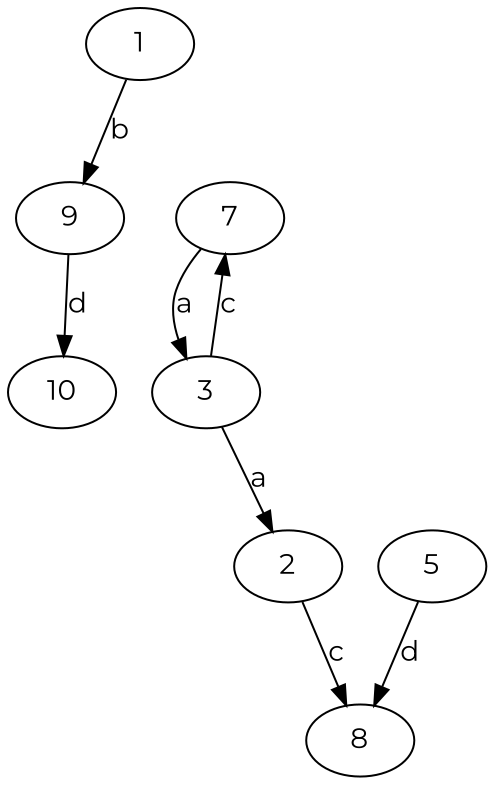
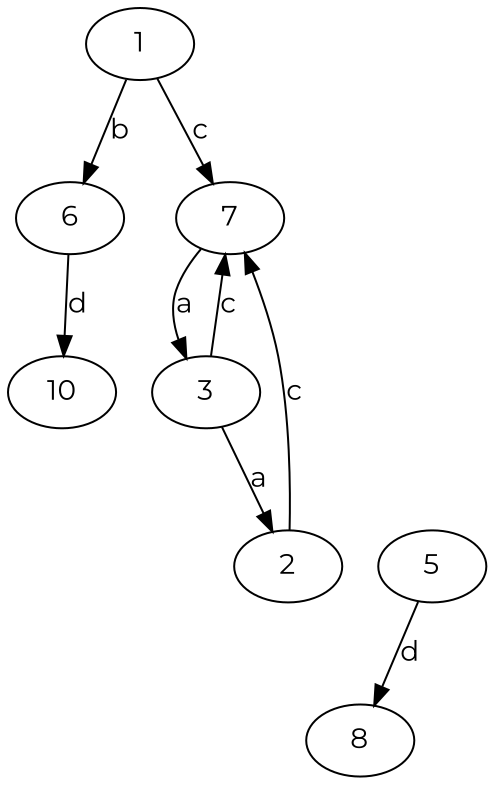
none -> (180, 122)
(70, 218) -> (70, 218)
(320, 644) -> (285, 399)
